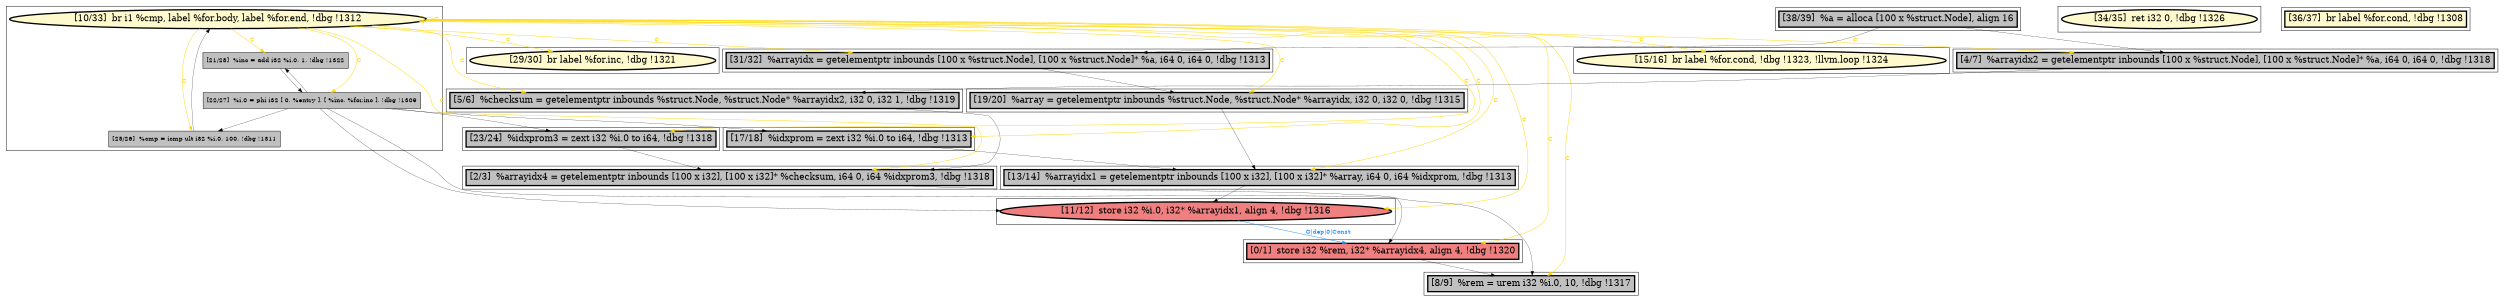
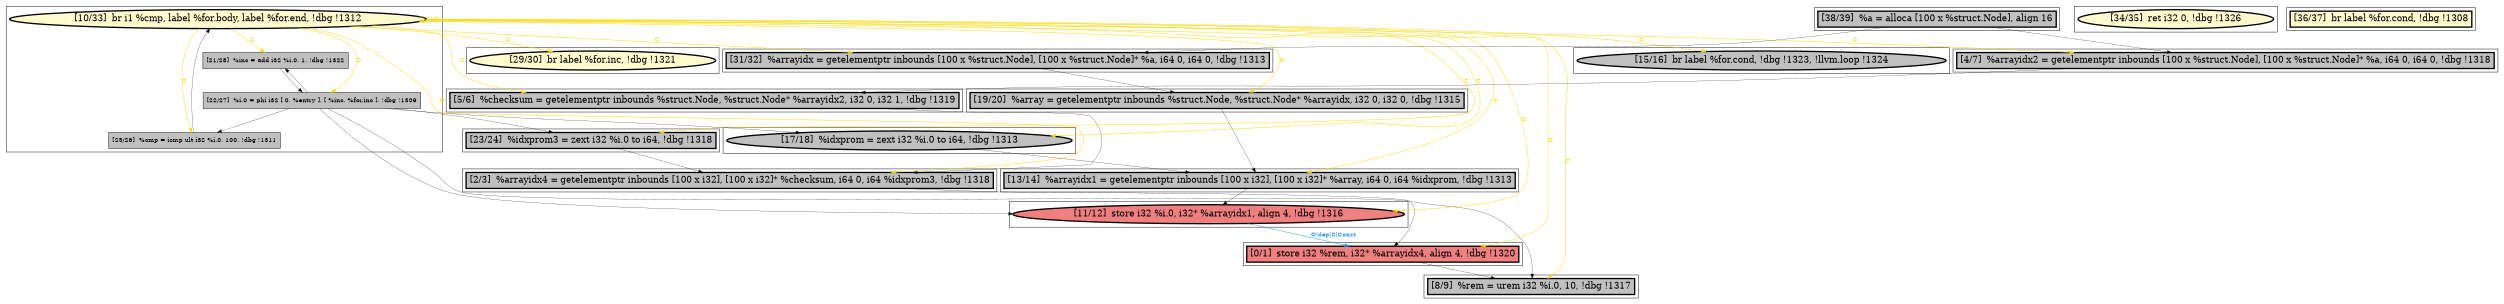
(1762, 61) -> (1762, 61)
(849, 139) -> (899, 140)
